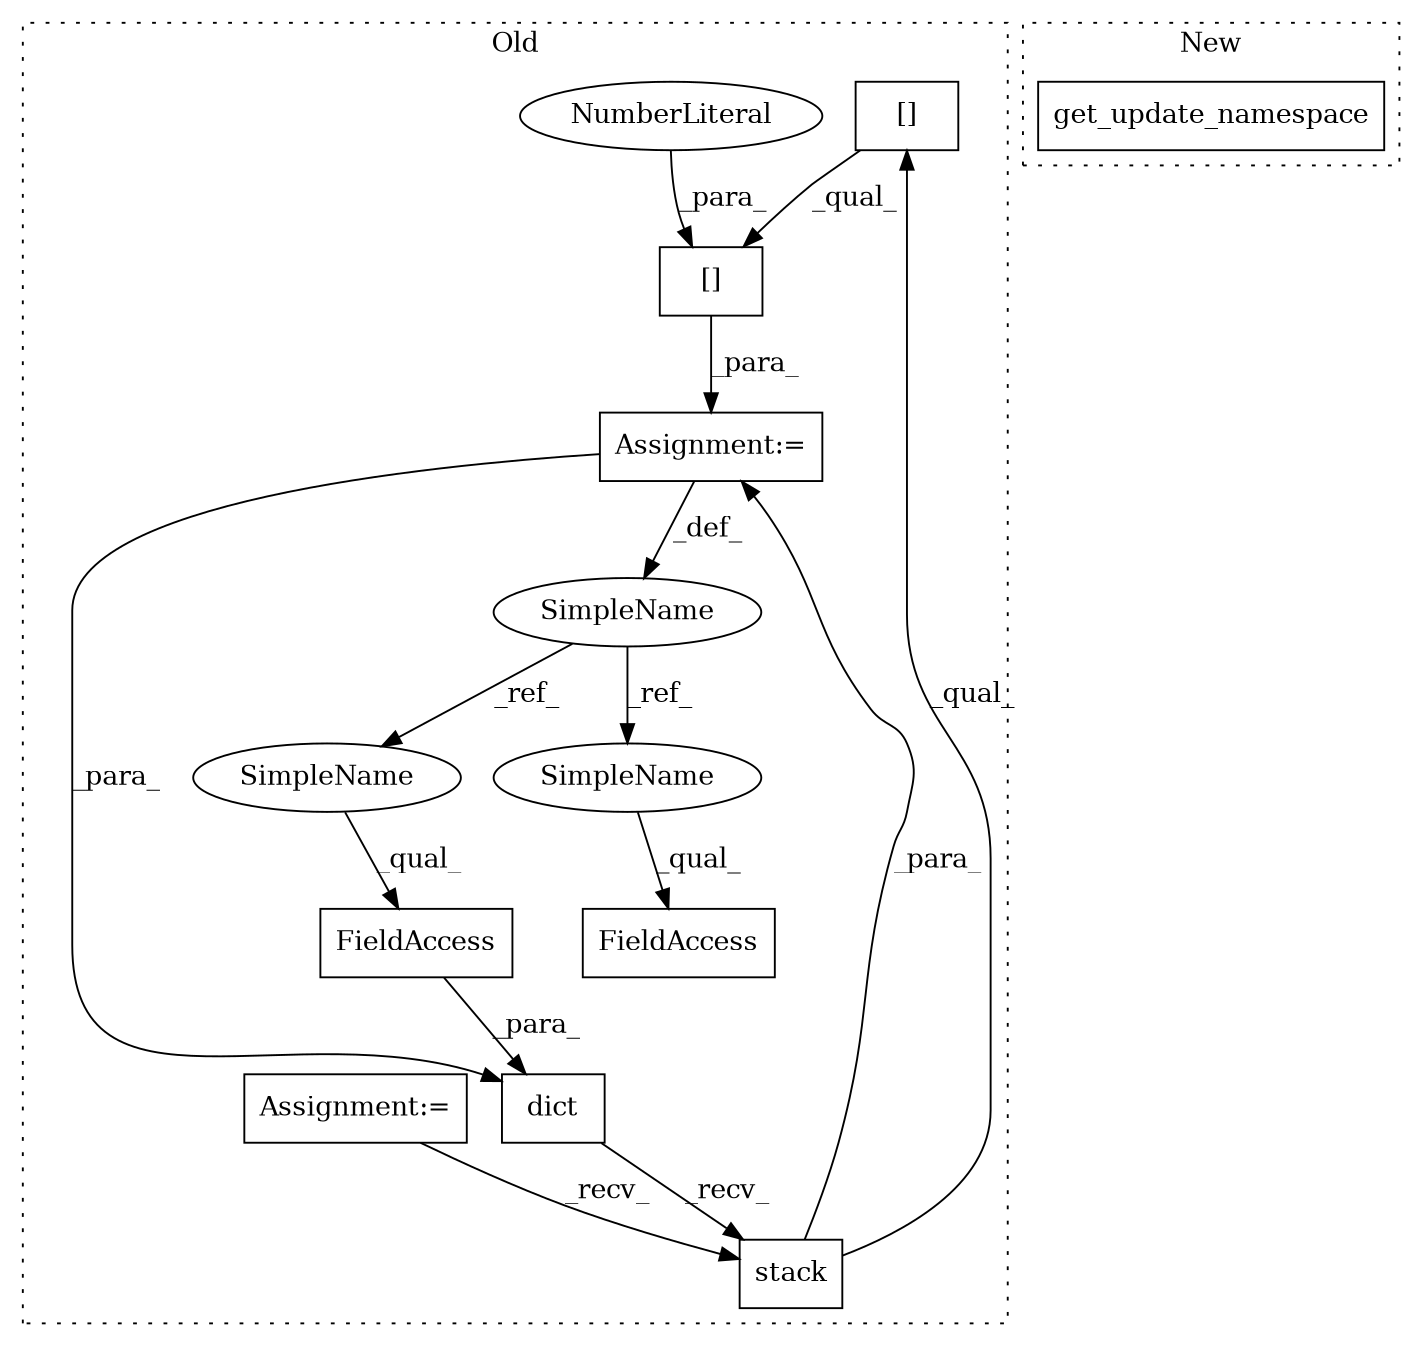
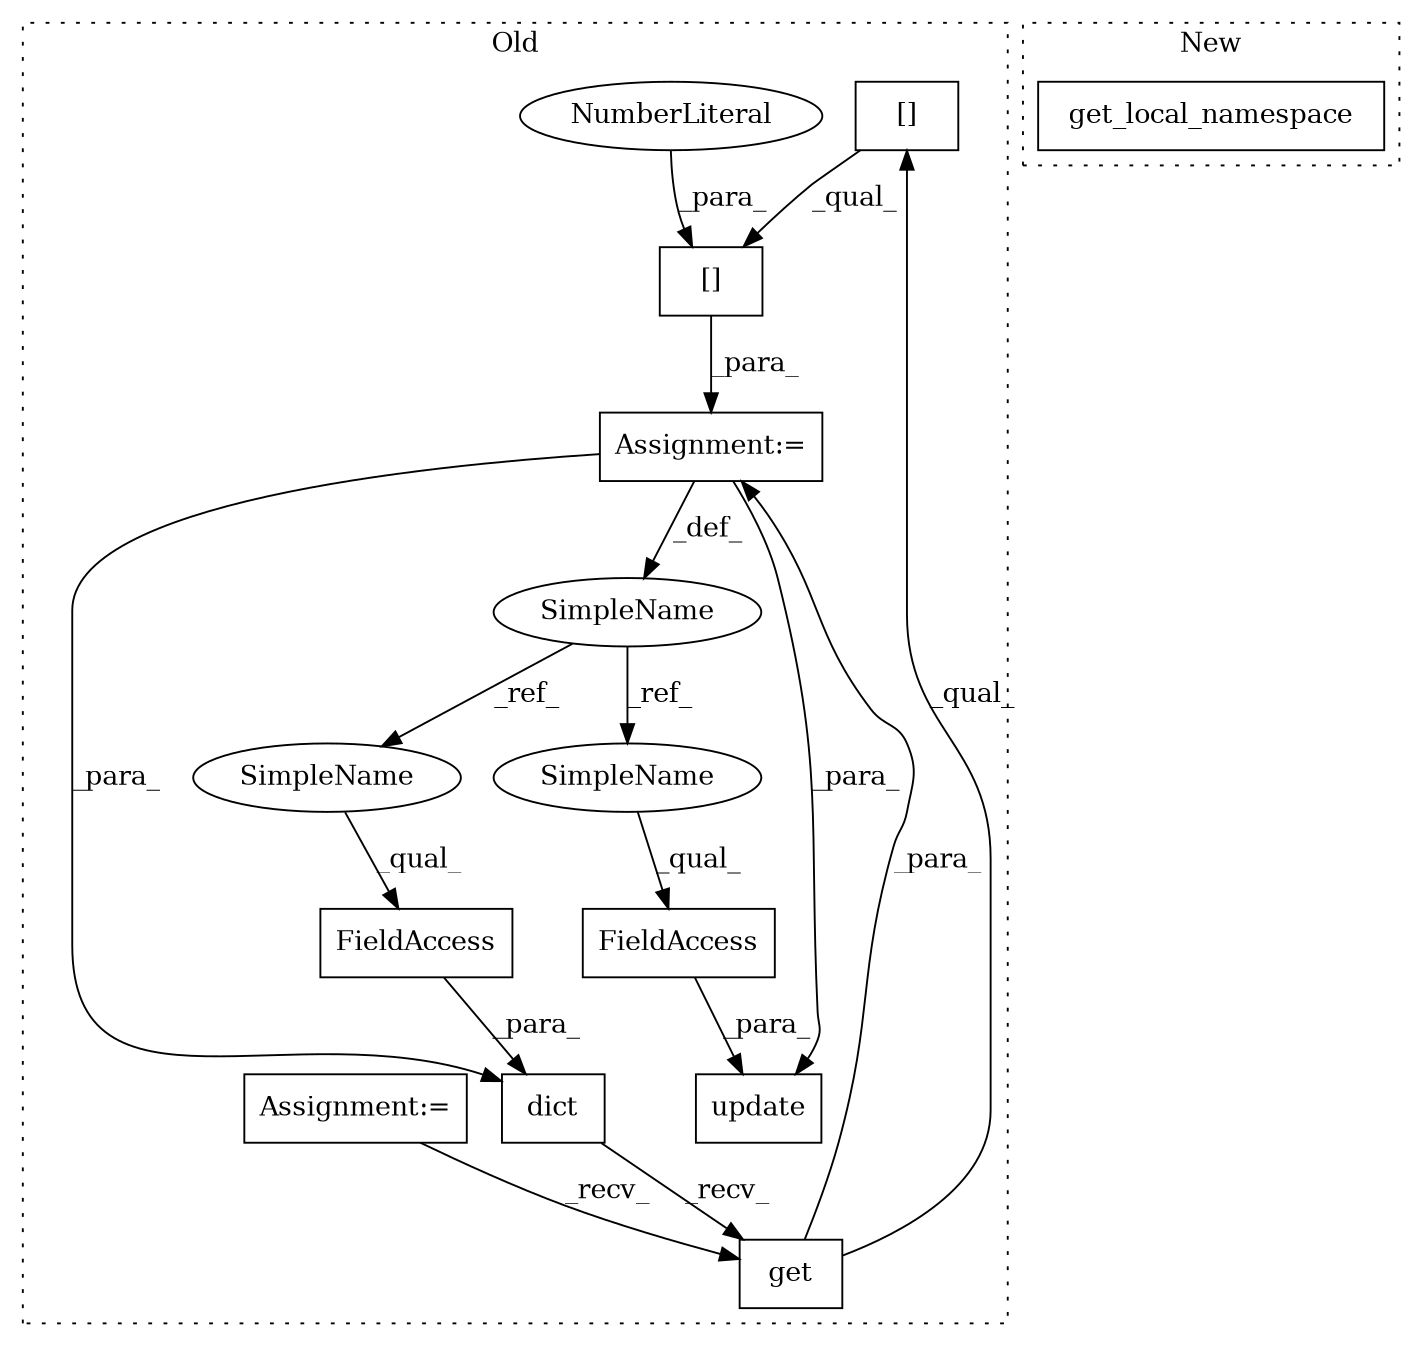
(1211, 116) -> (1211, 116)
none -> (759, 1109)
(791, 1274) -> (791, 1274)
